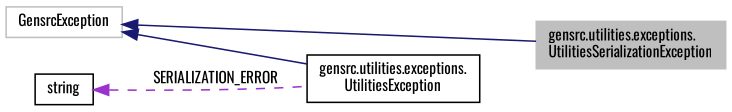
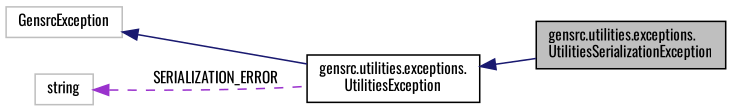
(337, 33) -> (516, 61)
(631, 45) -> (631, 45)
(64, 89) -> (64, 89)
